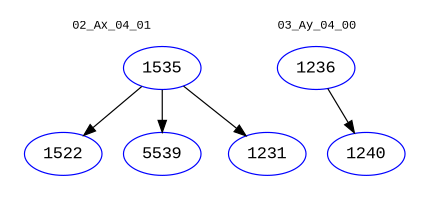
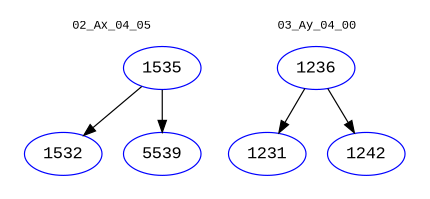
(112, 26) -> (112, 26)
(202, 101) -> (295, 106)
(63, 154) -> (63, 154)
(366, 154) -> (366, 154)
